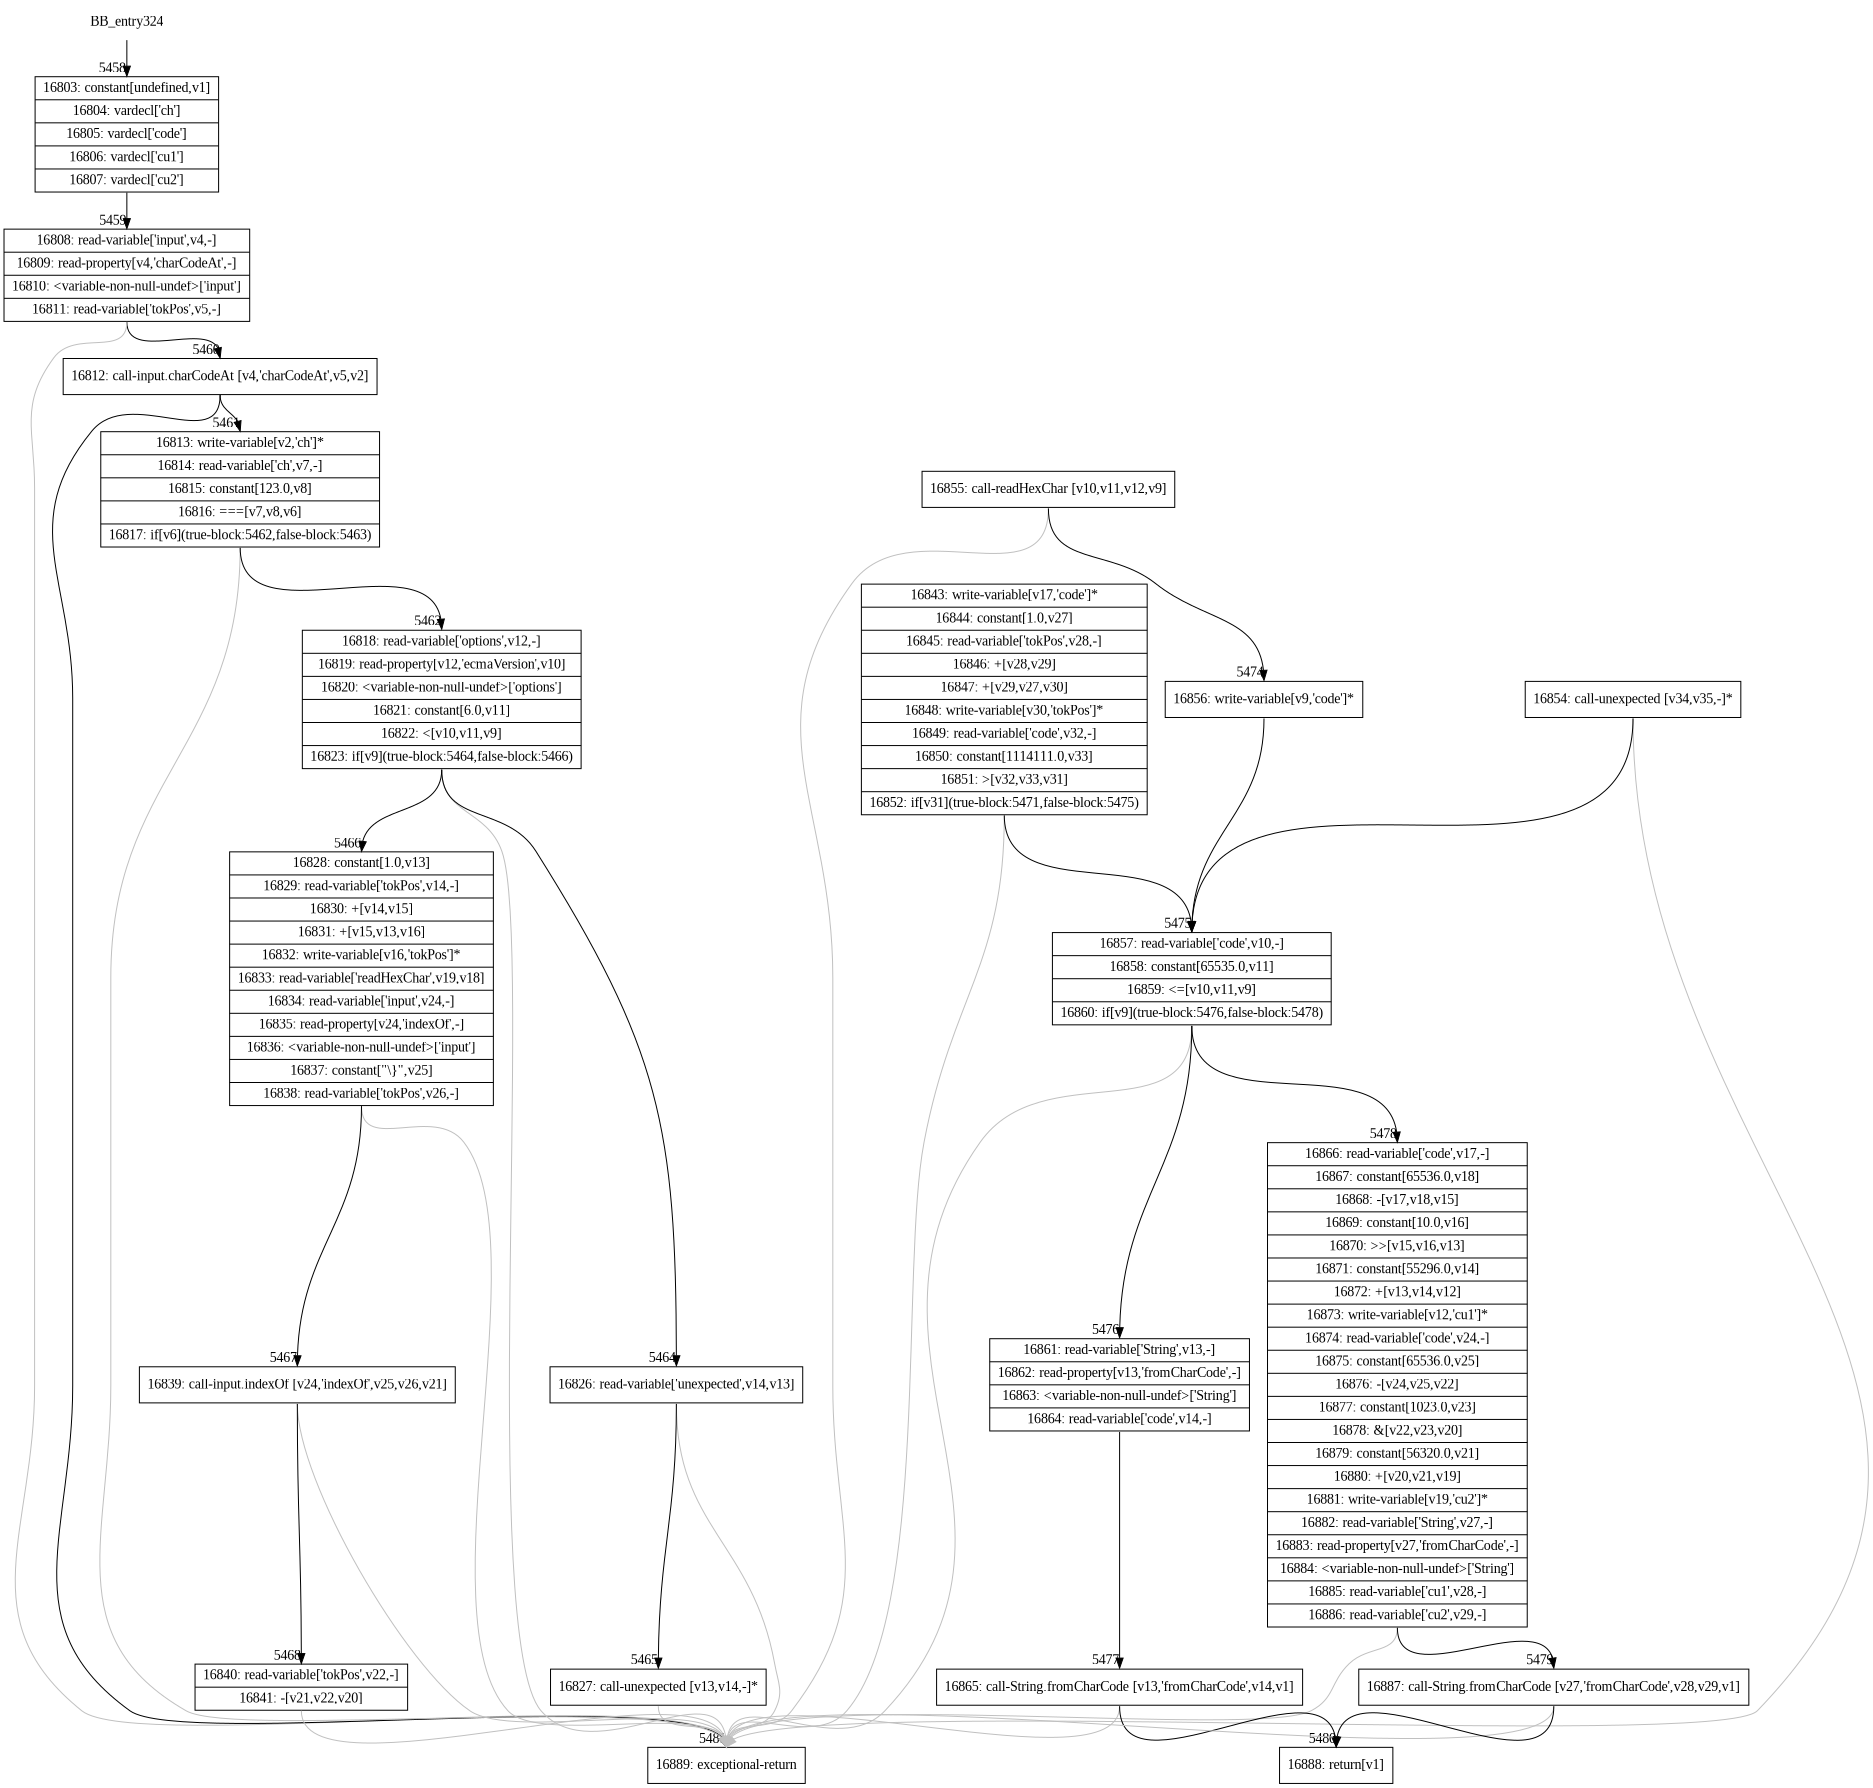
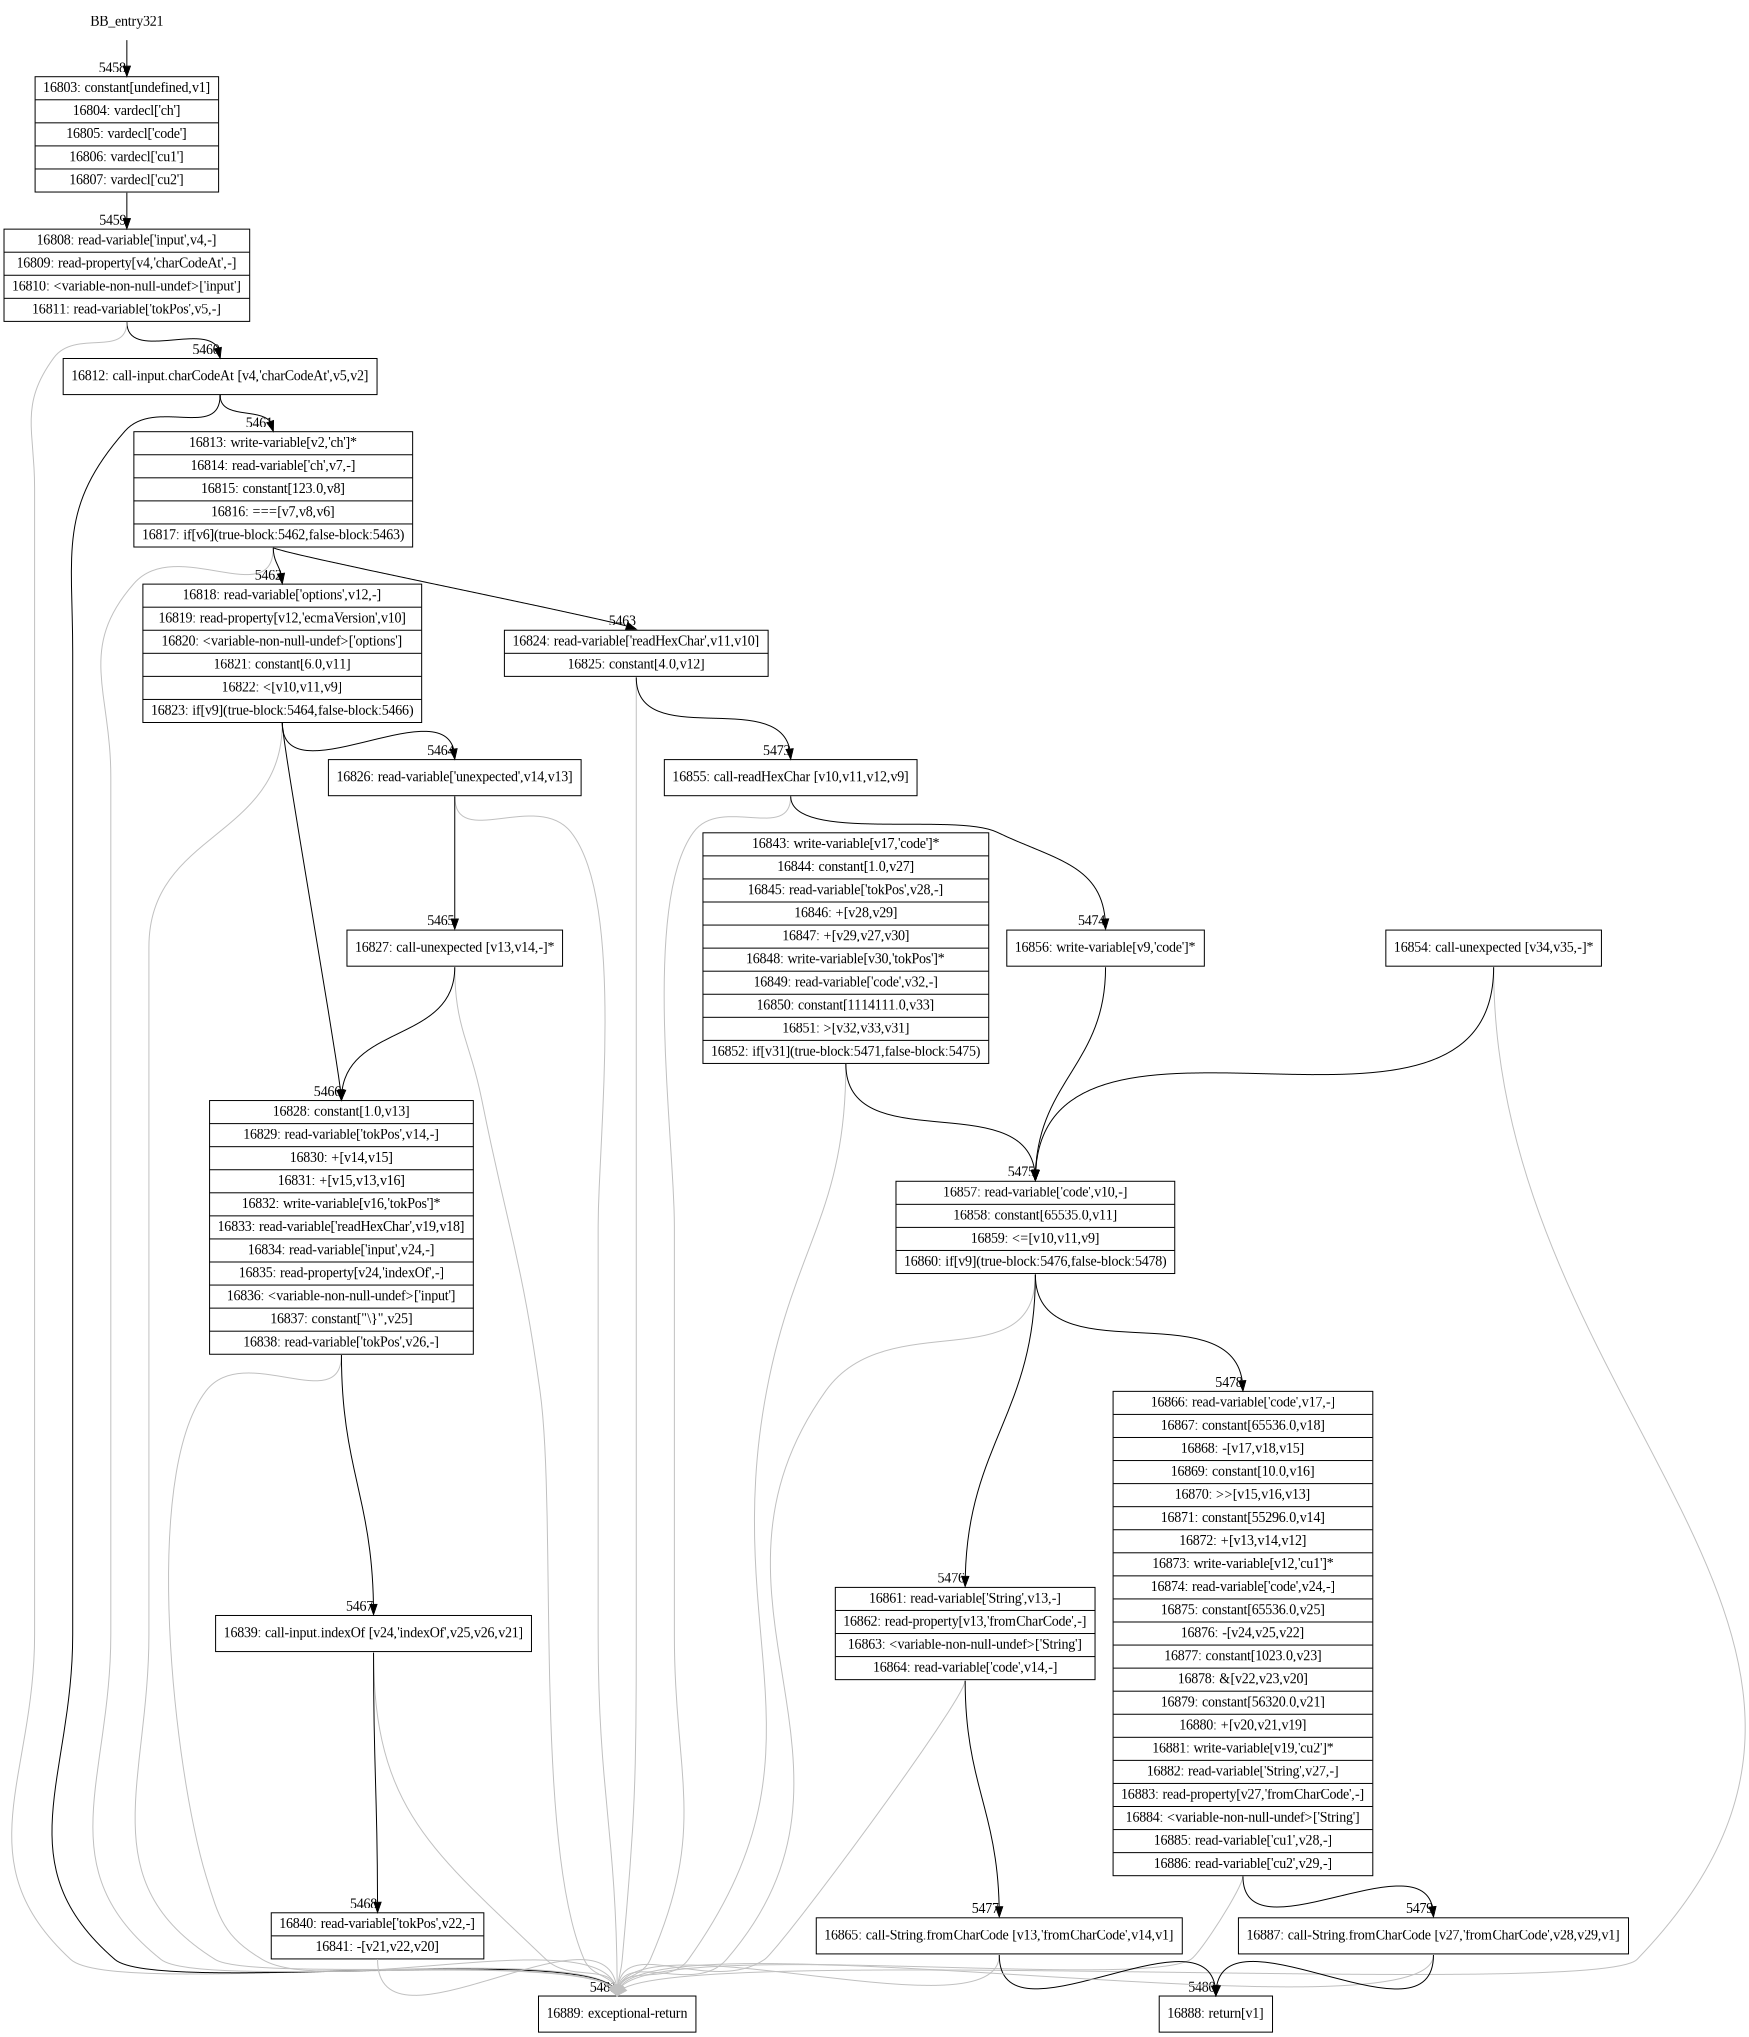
(127, 22) -> (127, 22)
none -> (636, 653)
none -> (403, 1031)
none -> (823, 1888)
